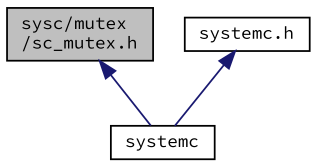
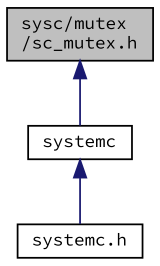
(199, 95) -> (80, 201)
